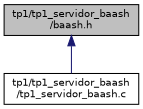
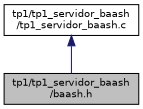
(71, 60) -> (71, 60)
